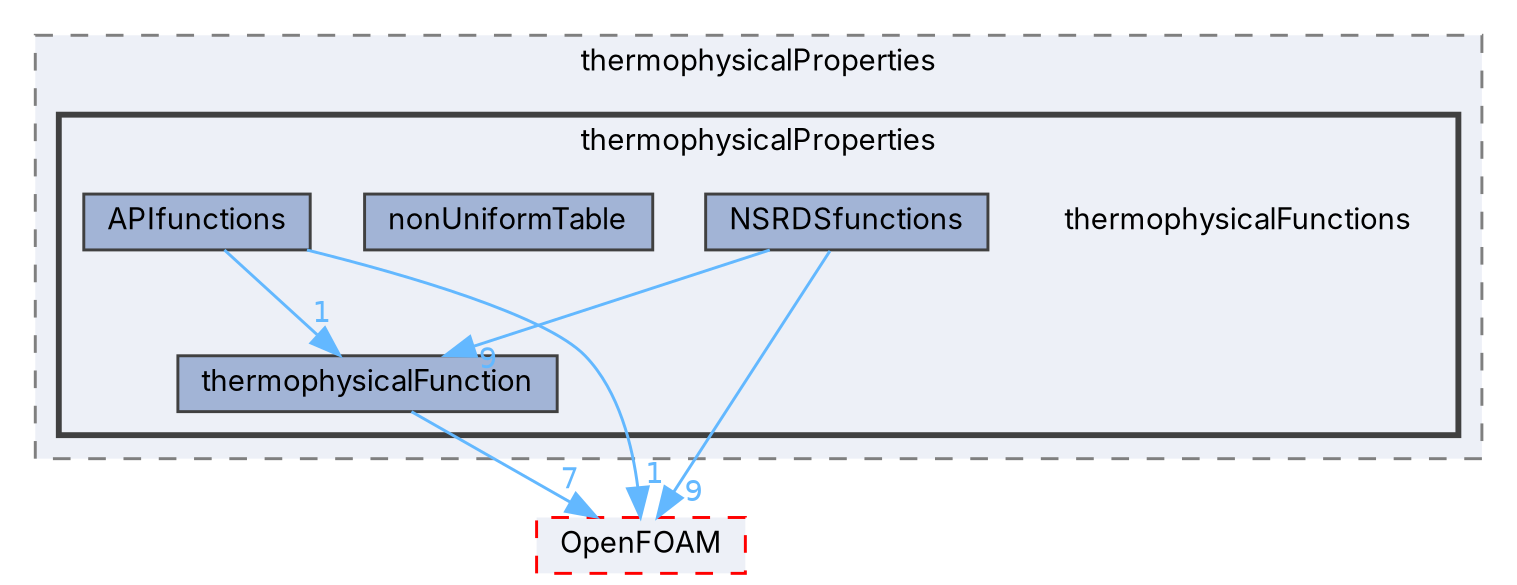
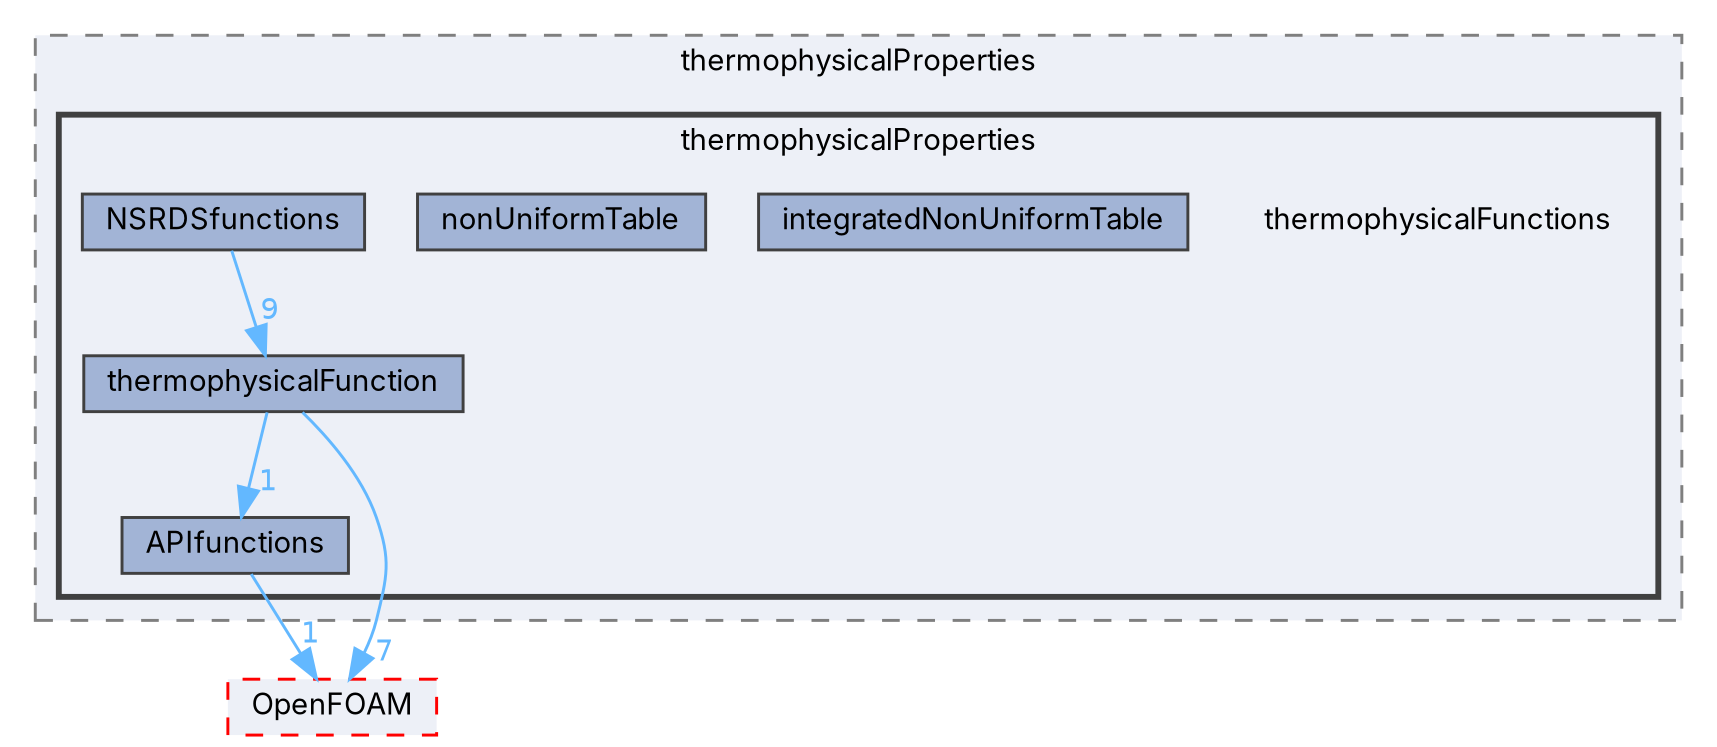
none -> (973, 222)
(271, 292) -> (258, 450)
(752, 371) -> none
